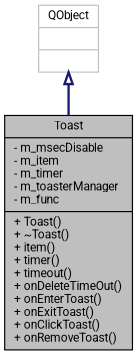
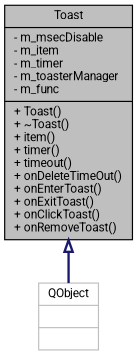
(69, 100) -> (69, 268)
